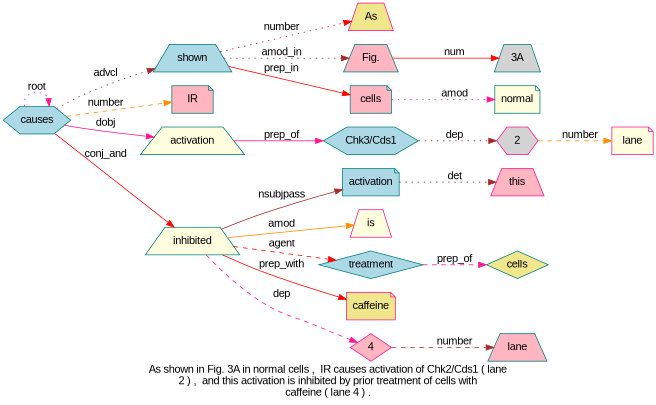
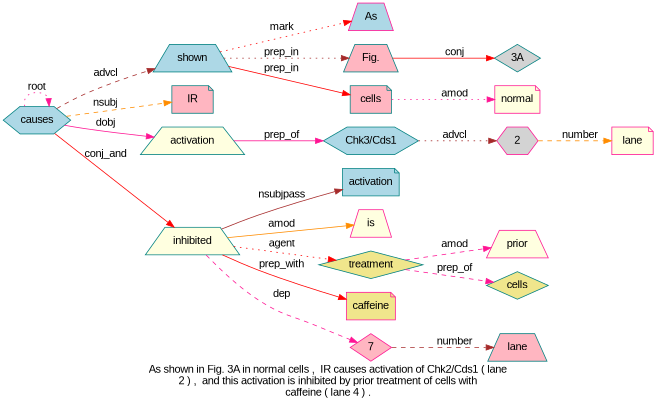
(371, 17) -> (371, 17)
(282, 27) -> (282, 27)
(282, 52) -> (282, 52)
(455, 52) -> (455, 52)
(517, 58) -> (517, 58)
(101, 87) -> (101, 87)
(517, 99) -> (517, 99)
(106, 103) -> (106, 103)
(455, 135) -> (455, 135)
(517, 182) -> none
none -> (517, 244)
(281, 253) -> (281, 253)
(371, 265) -> (371, 265)
(371, 347) -> (371, 347)
